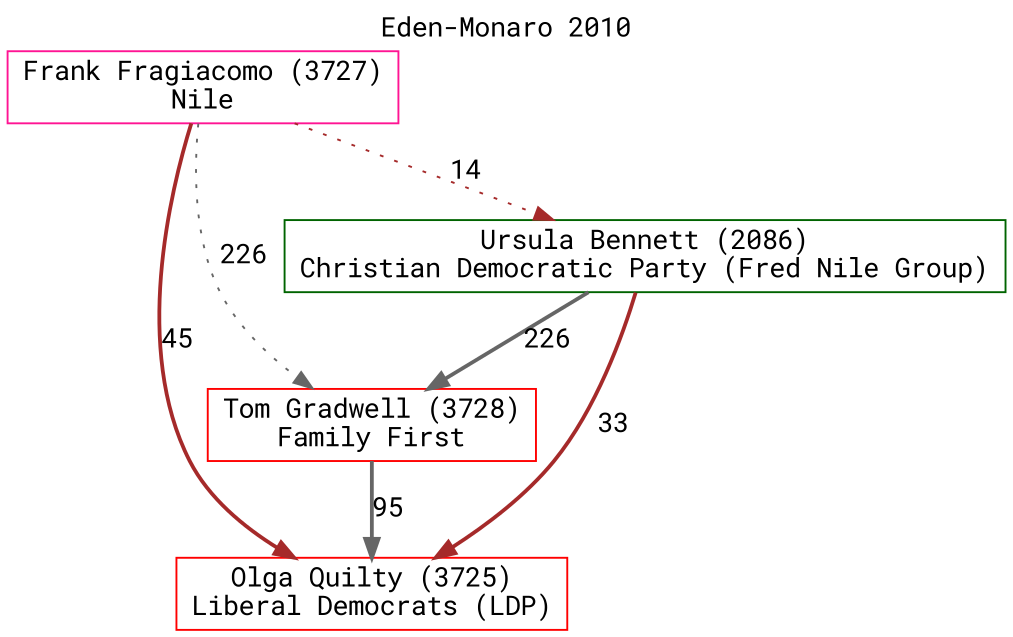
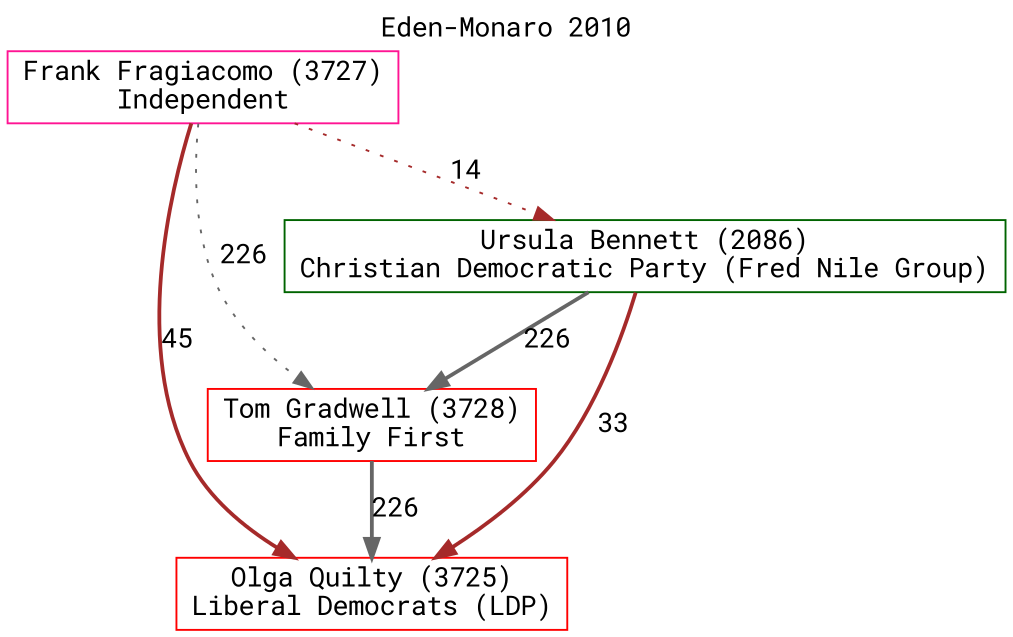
(203, 87) -> (203, 87)
(388, 509) -> (396, 509)
